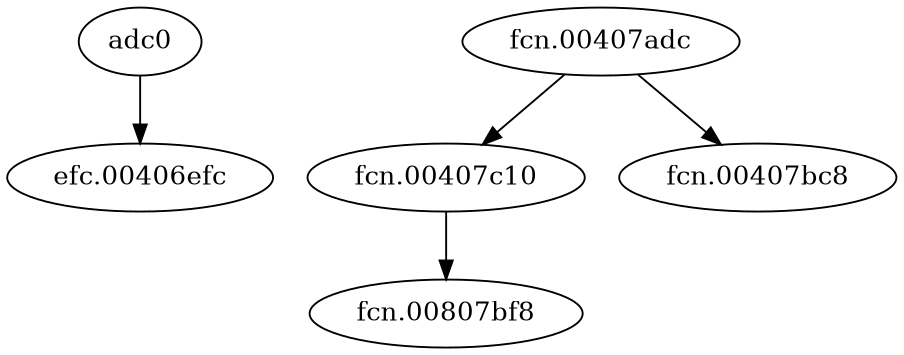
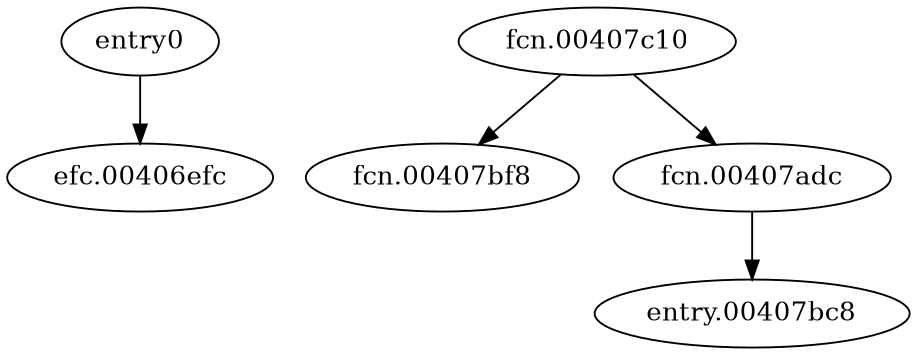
(140, 42) -> (140, 42)
(531, 103) -> (668, 103)
(758, 178) -> (752, 314)
(446, 314) -> (442, 178)
